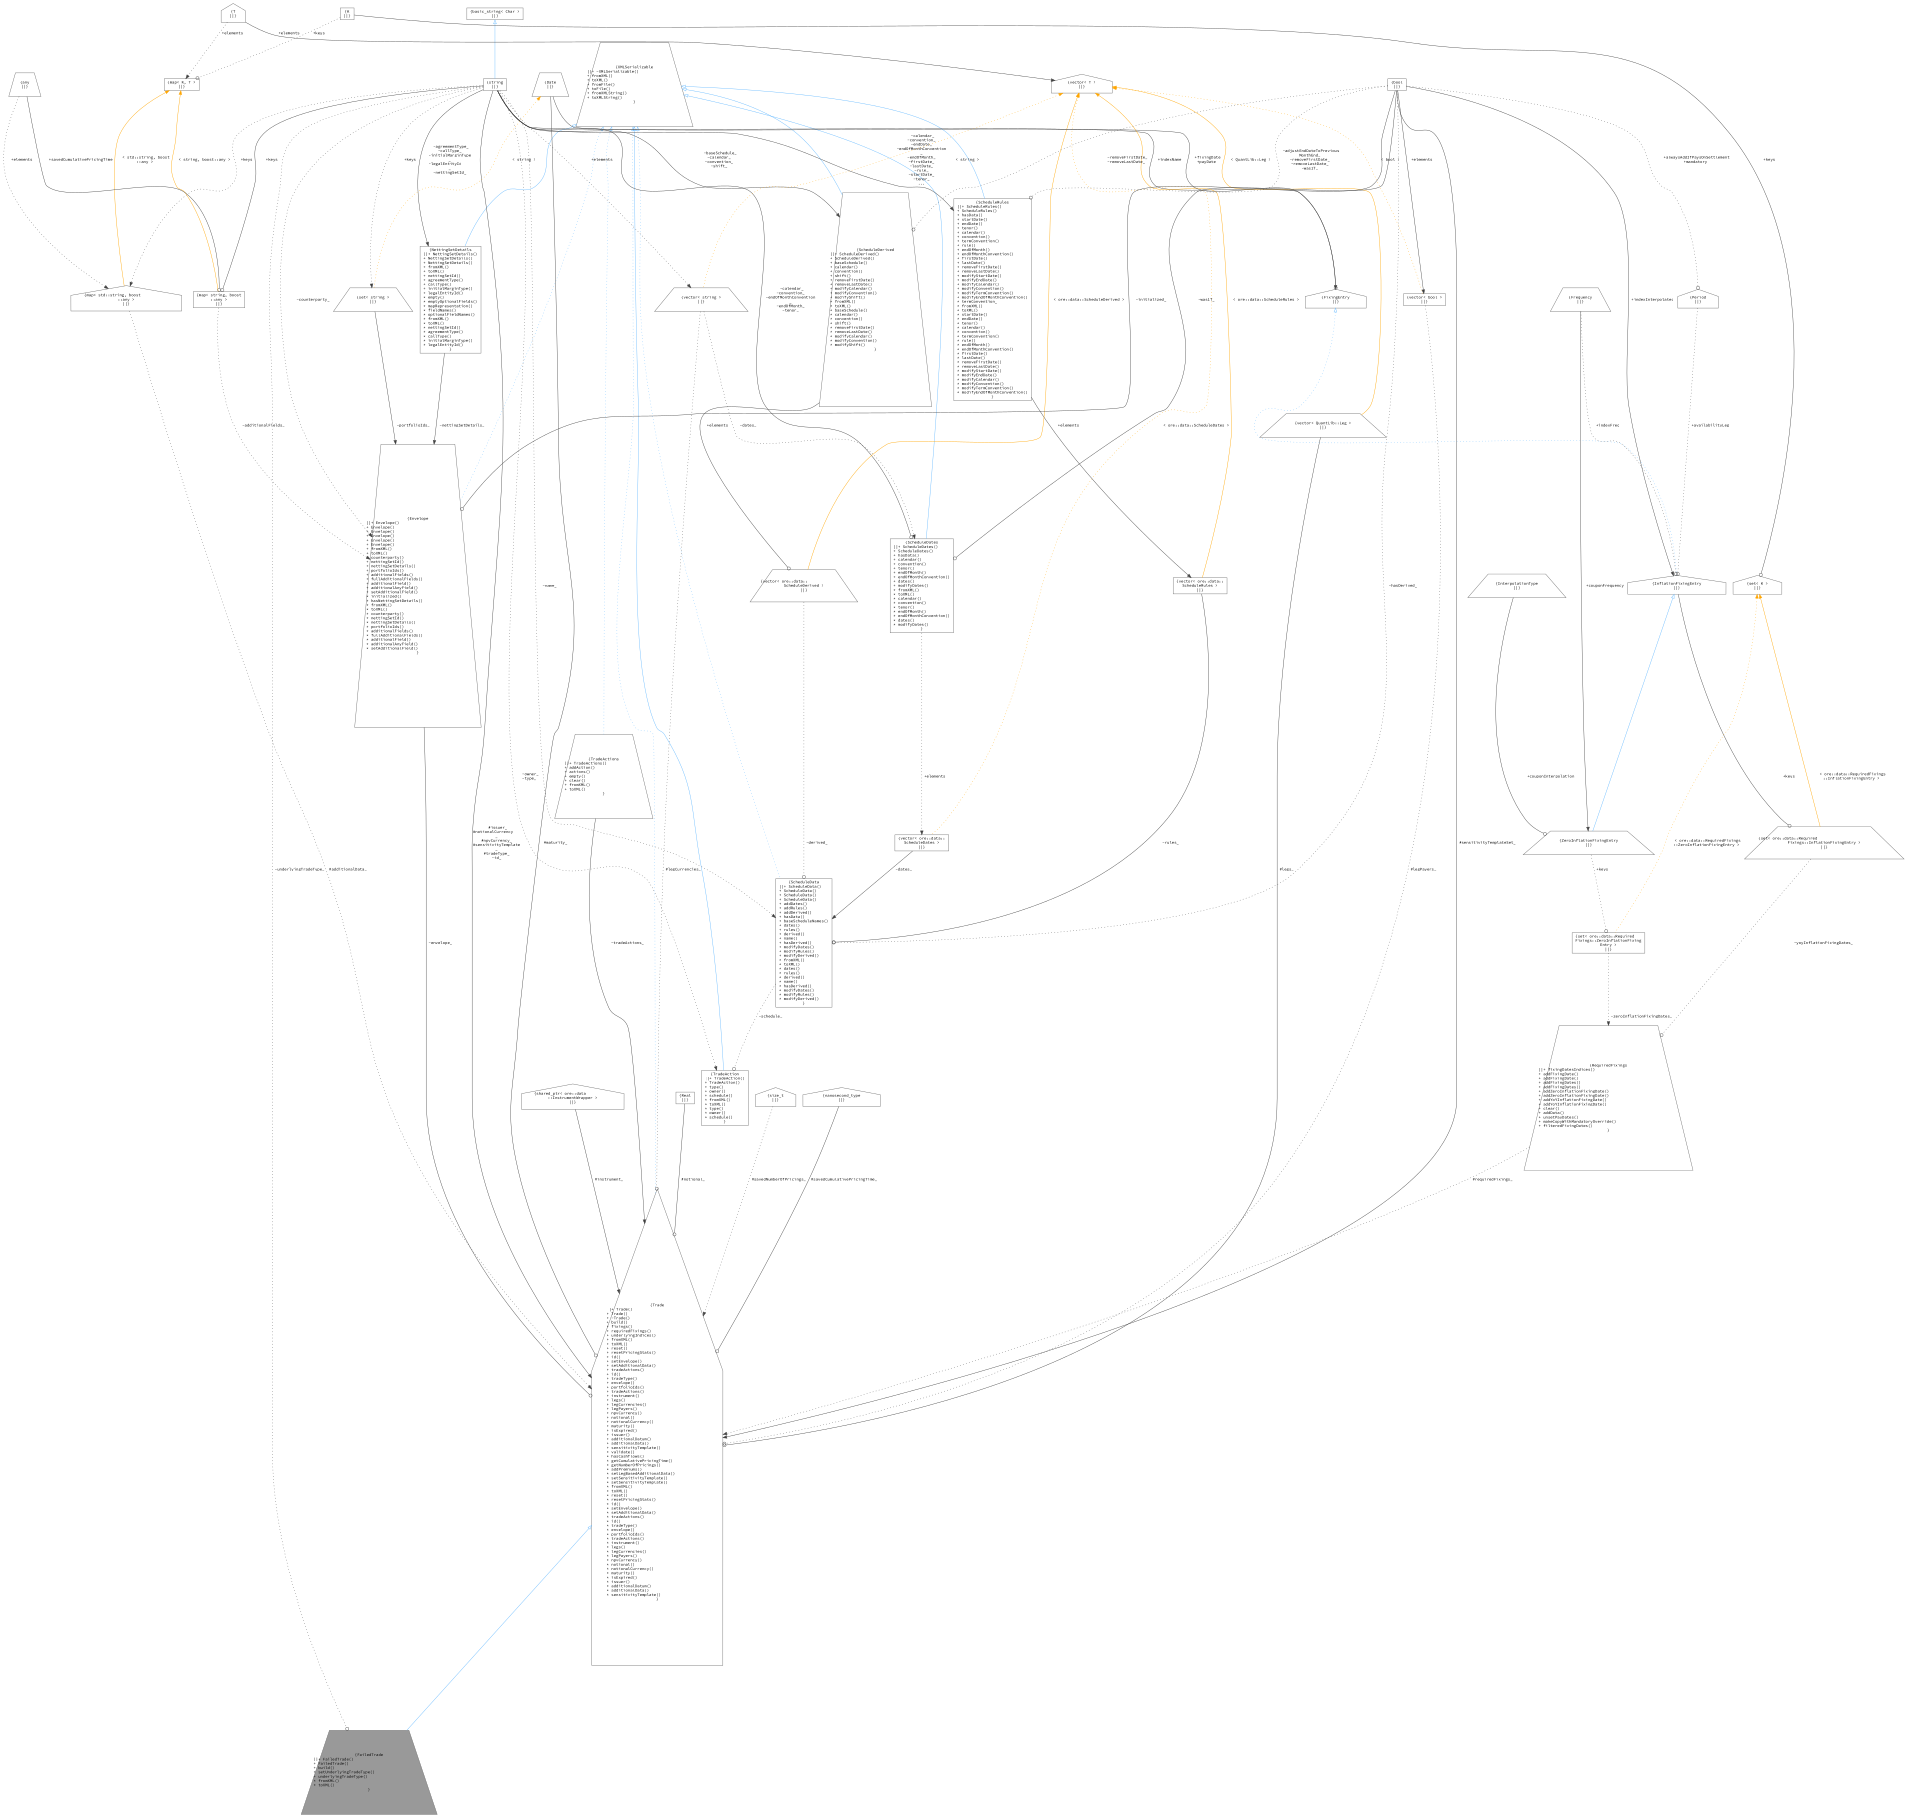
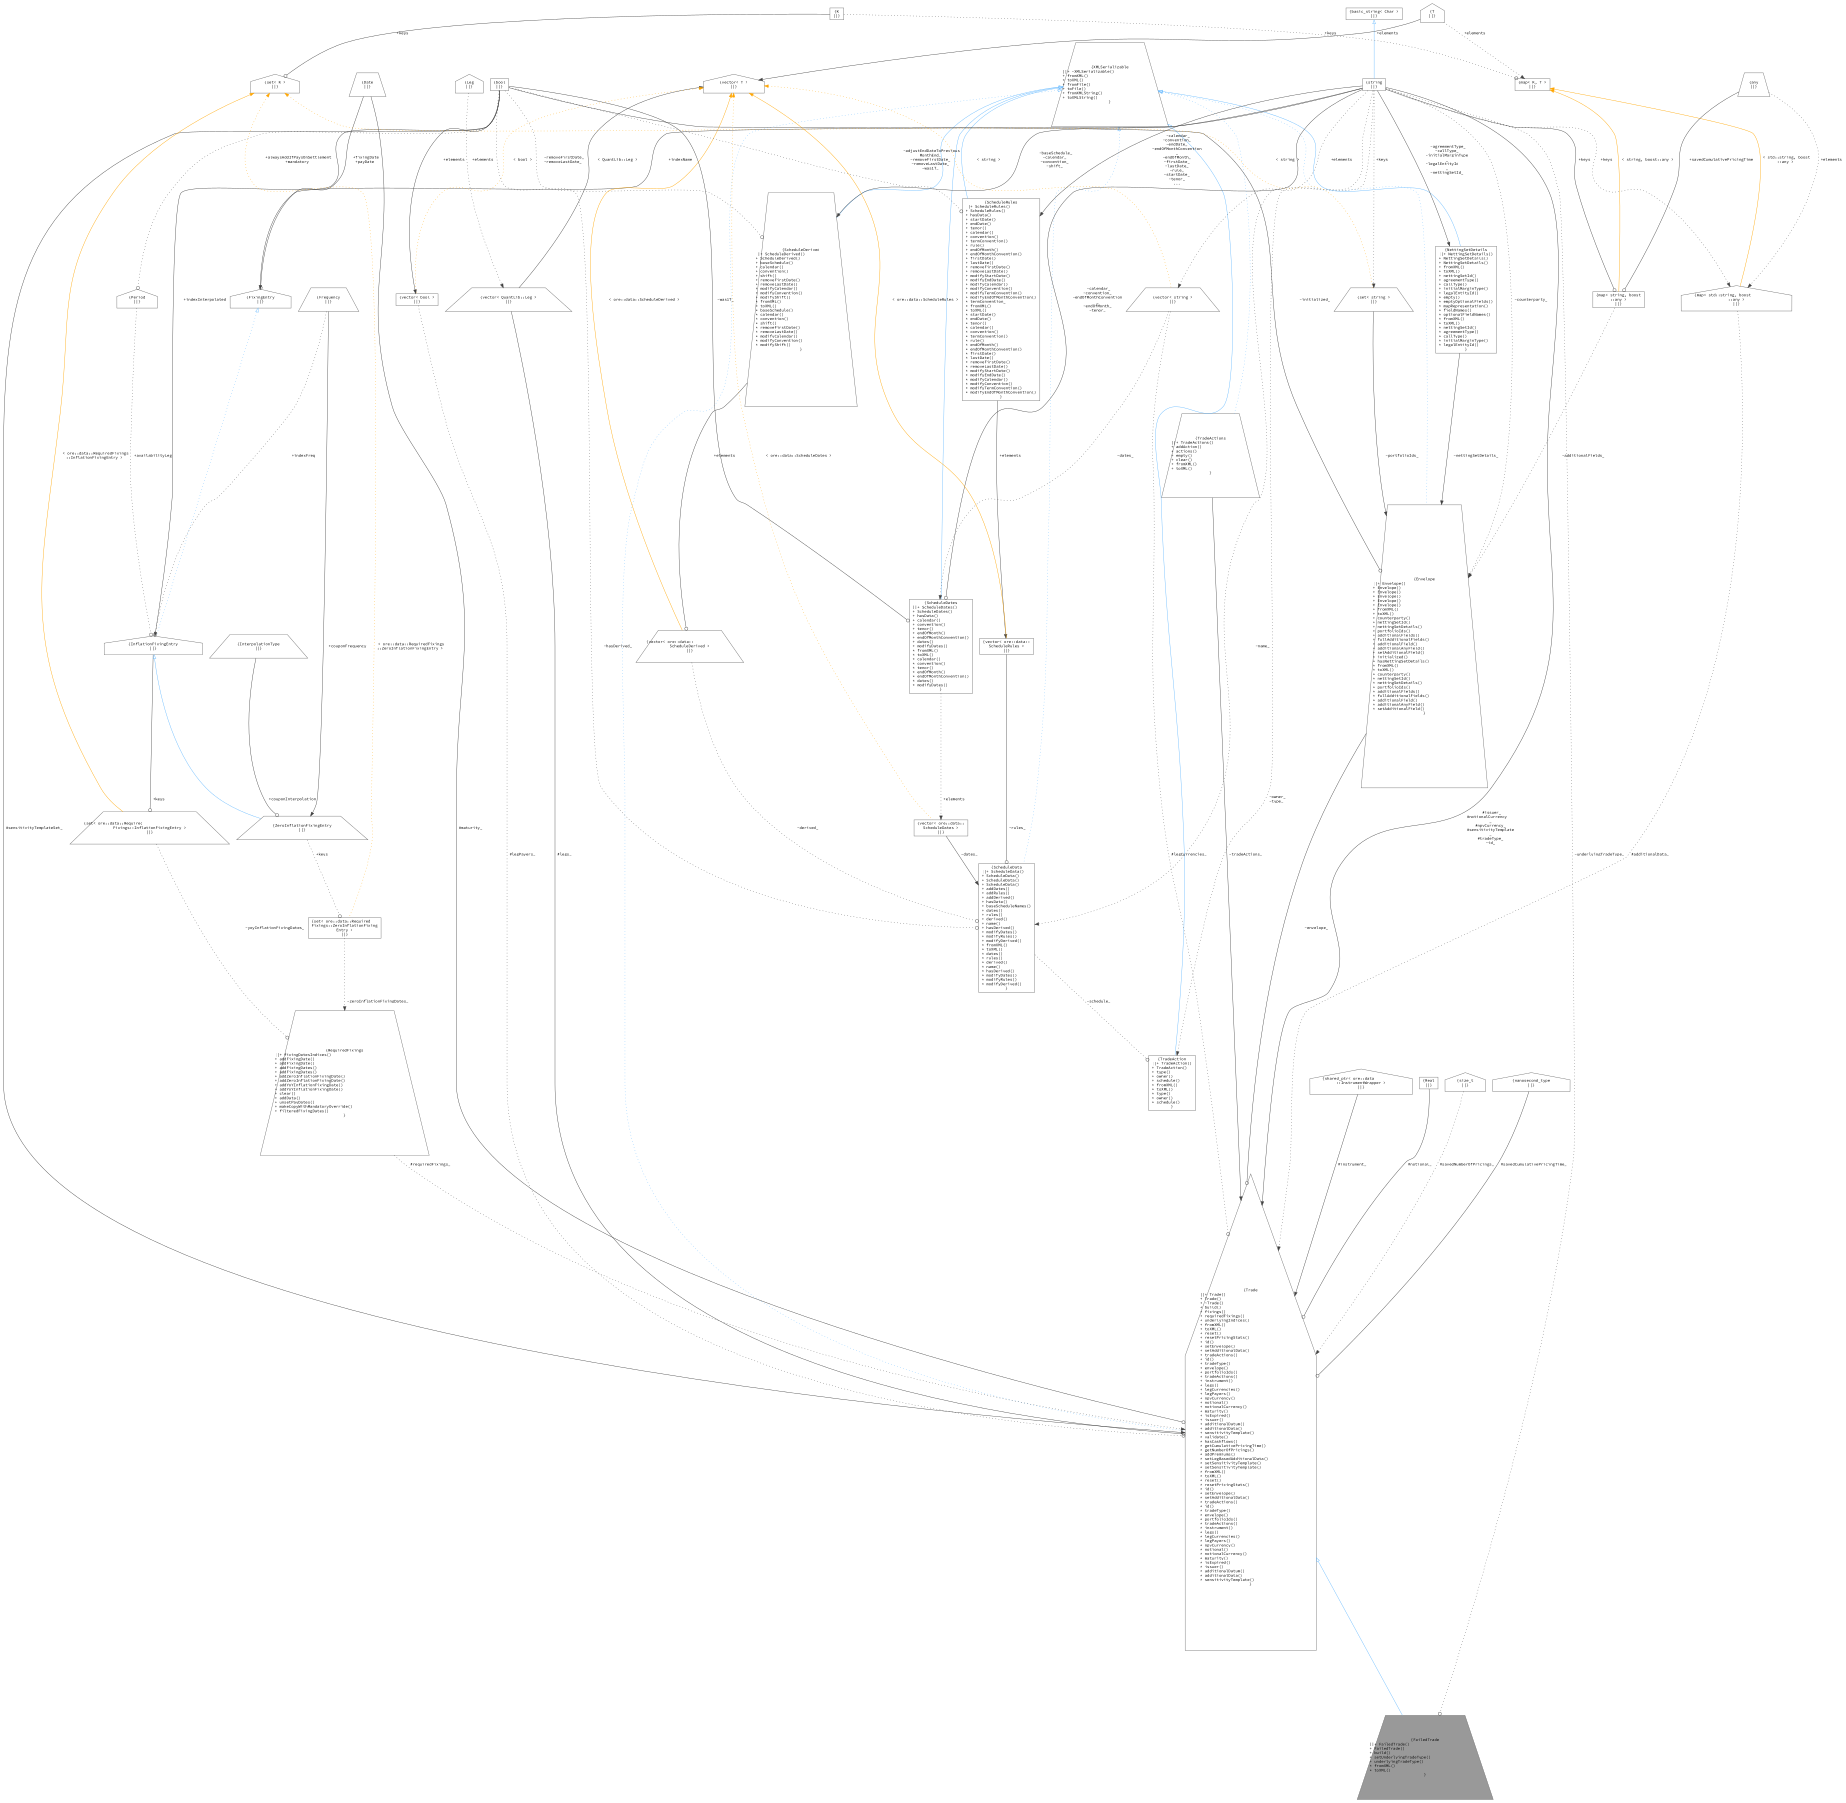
none -> (469, 85)
(446, 189) -> (662, 130)
(1374, 203) -> (589, 162)
